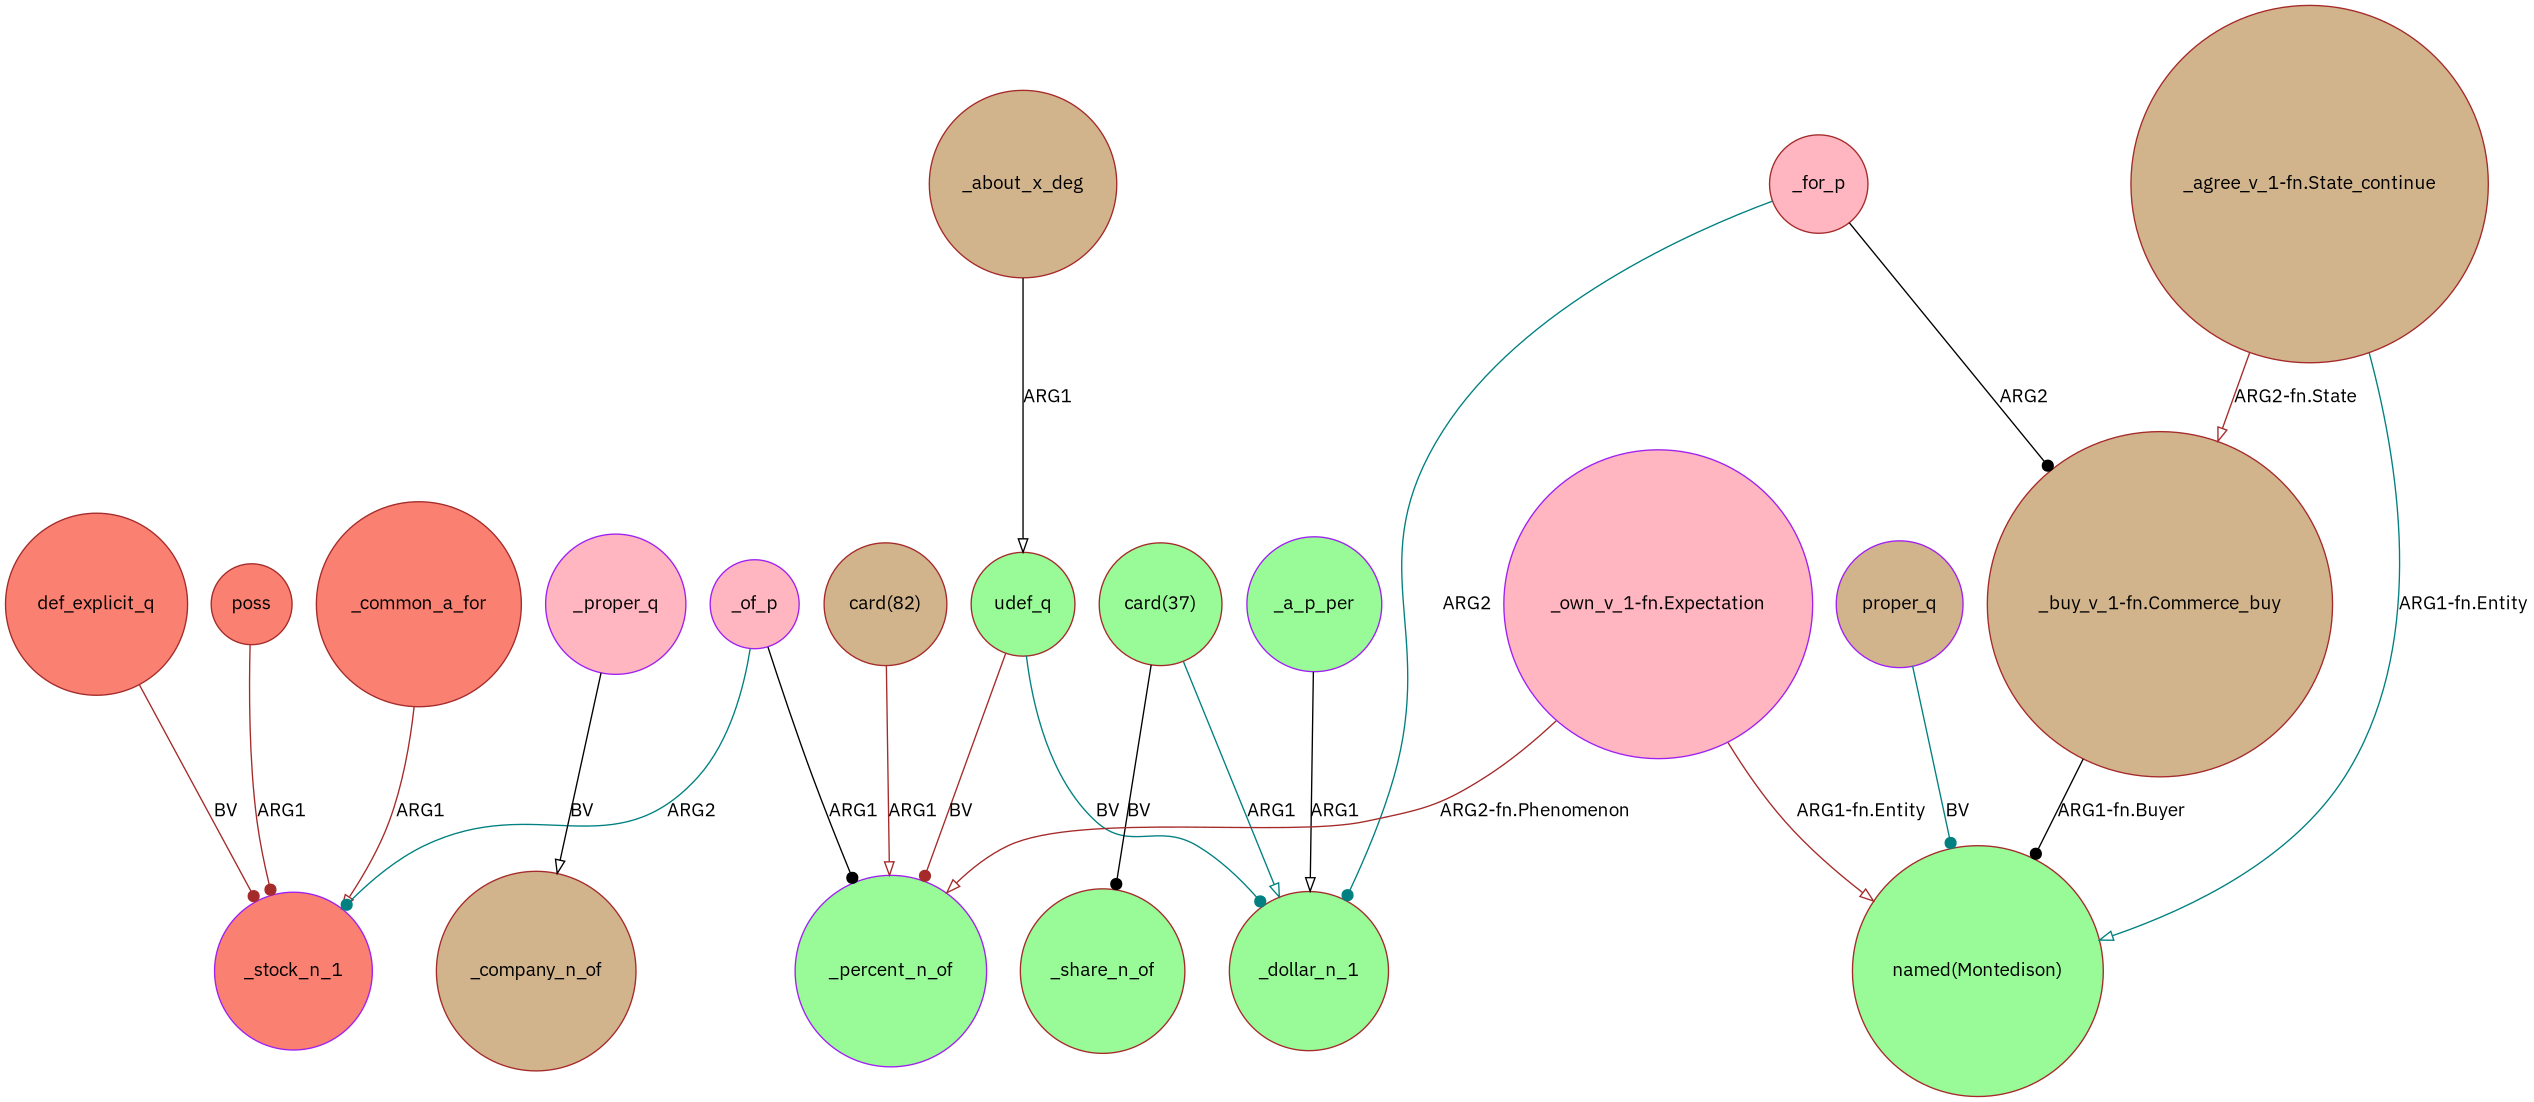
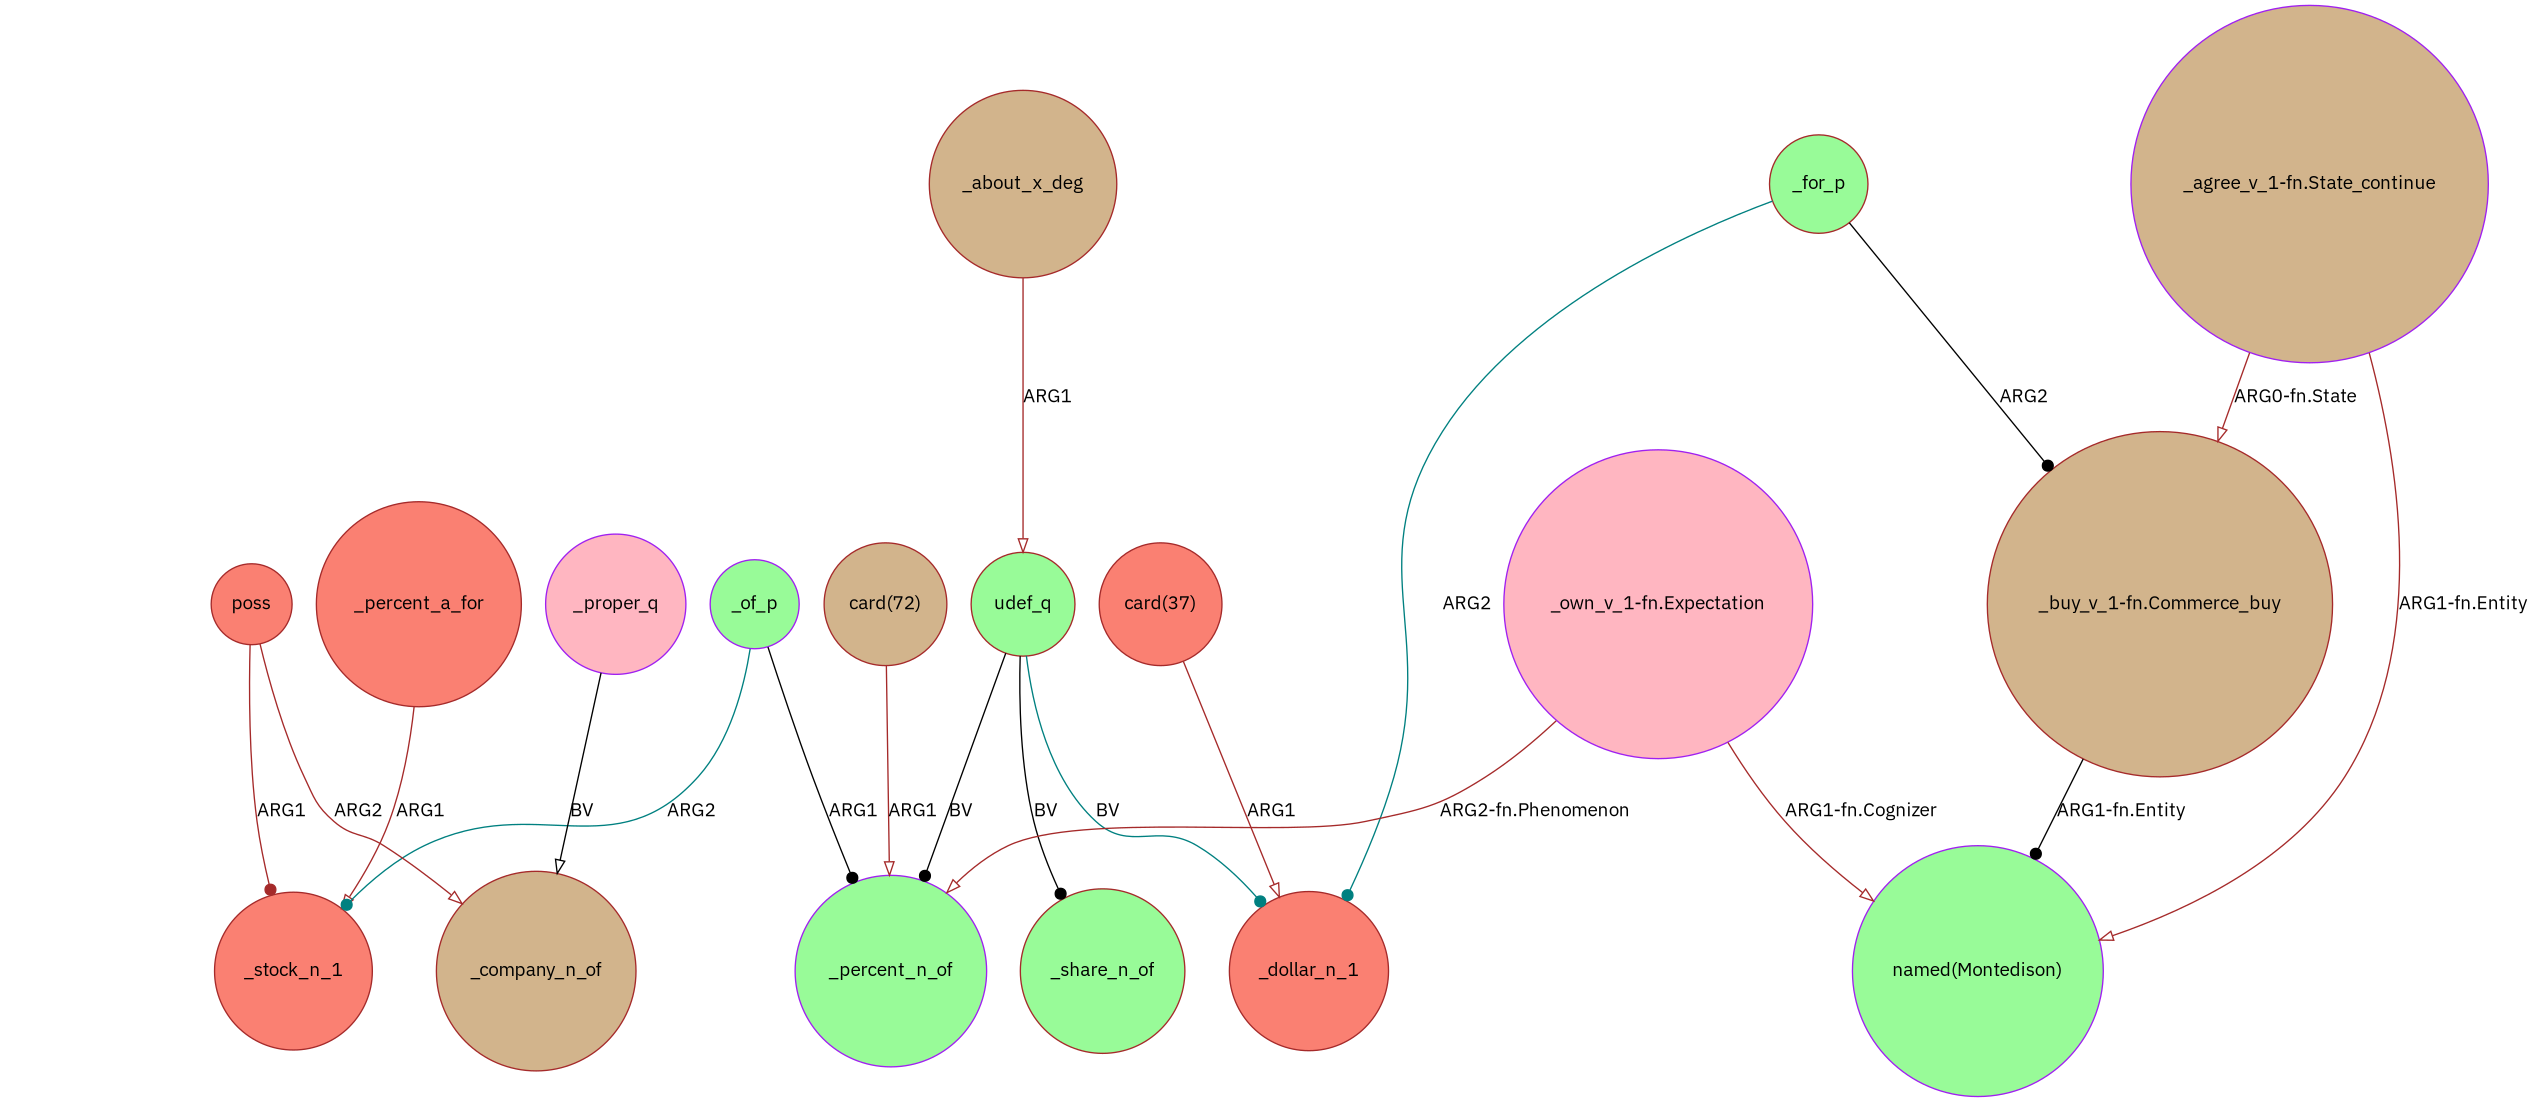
(1819, 184) -> (1819, 184)
(2310, 184) -> (2310, 184)
(2295, 397) -> (2295, 397)
(1023, 408) -> (1023, 408)
(97, 604) -> none
(419, 604) -> (419, 604)
(755, 604) -> (755, 604)
(885, 604) -> (885, 604)
(1161, 604) -> (1161, 604)
(1314, 604) -> none
(1900, 604) -> none
(2376, 709) -> (2376, 709)
(966, 762) -> (966, 762)
(1134, 772) -> (1025, 775)
(1229, 773) -> (1229, 773)
none -> (316, 801)
(1861, 811) -> (1861, 811)
(2122, 811) -> (2122, 811)
(293, 971) -> (293, 971)
(1309, 971) -> (1309, 971)
(1978, 971) -> (1978, 971)
